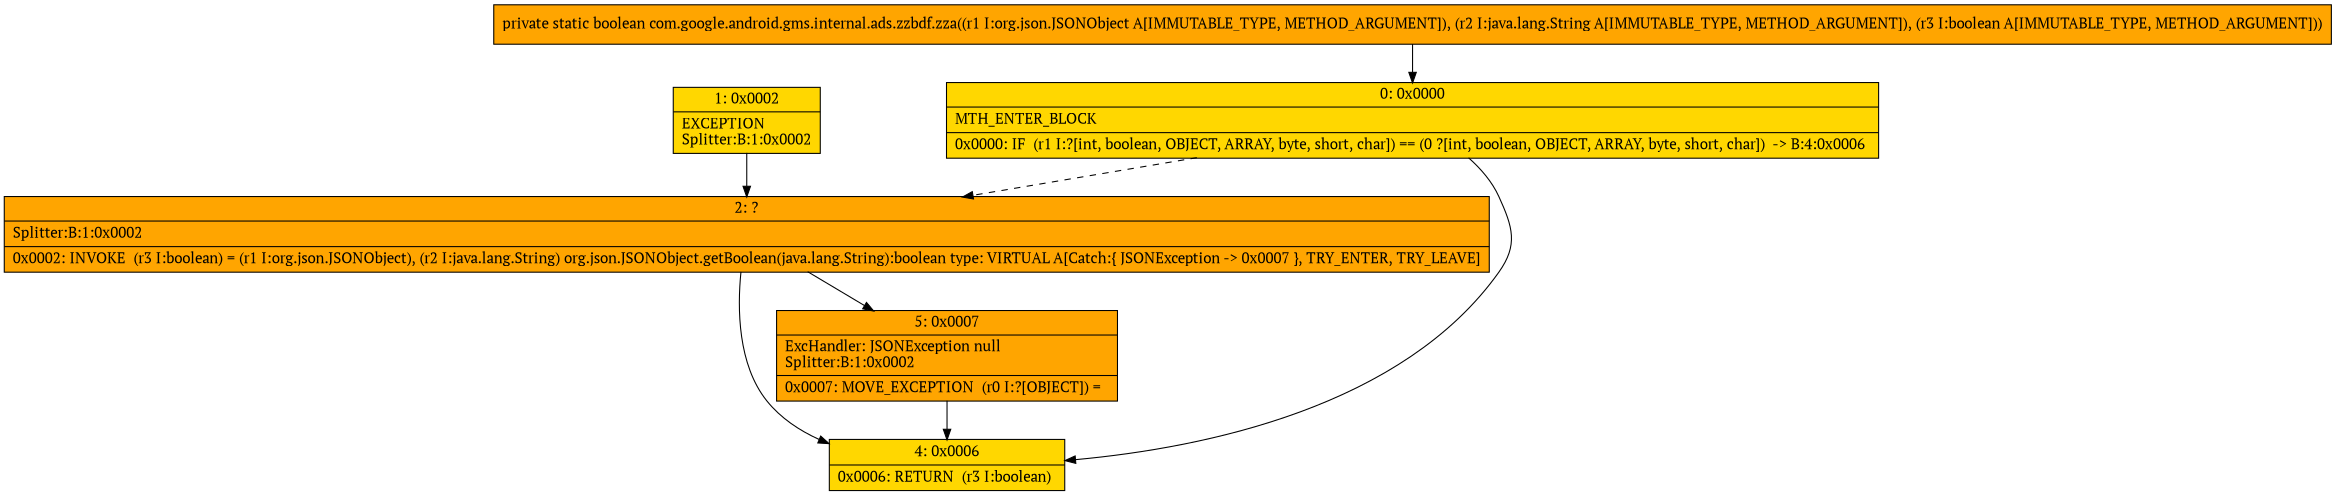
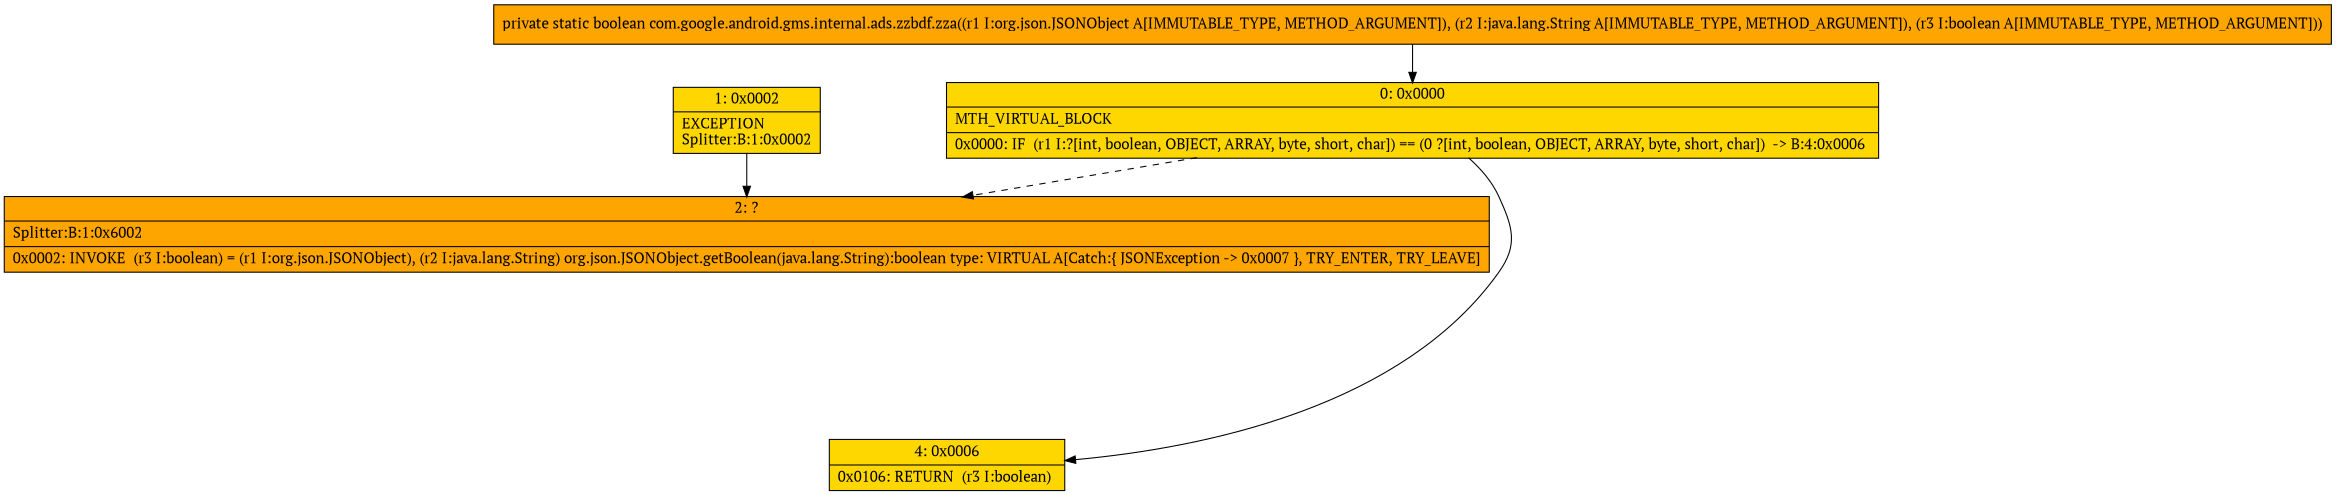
(1026, 119) -> (1034, 119)
(78, 233) -> (78, 233)
(947, 356) -> none
(750, 371) -> none
(947, 477) -> (947, 477)
